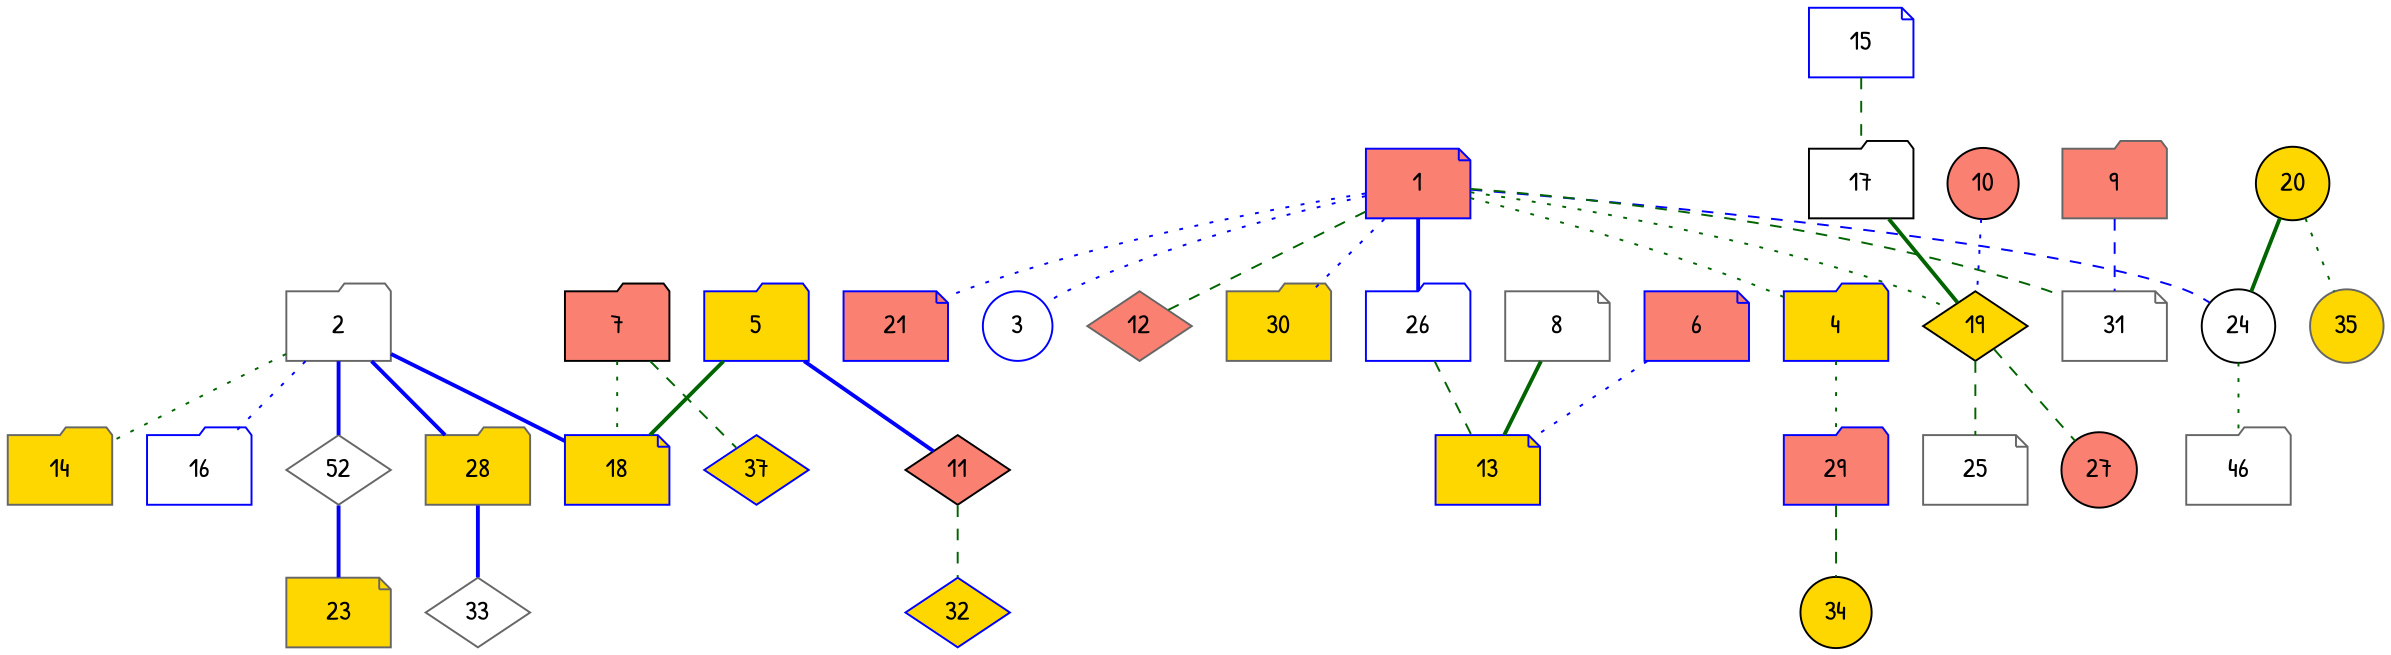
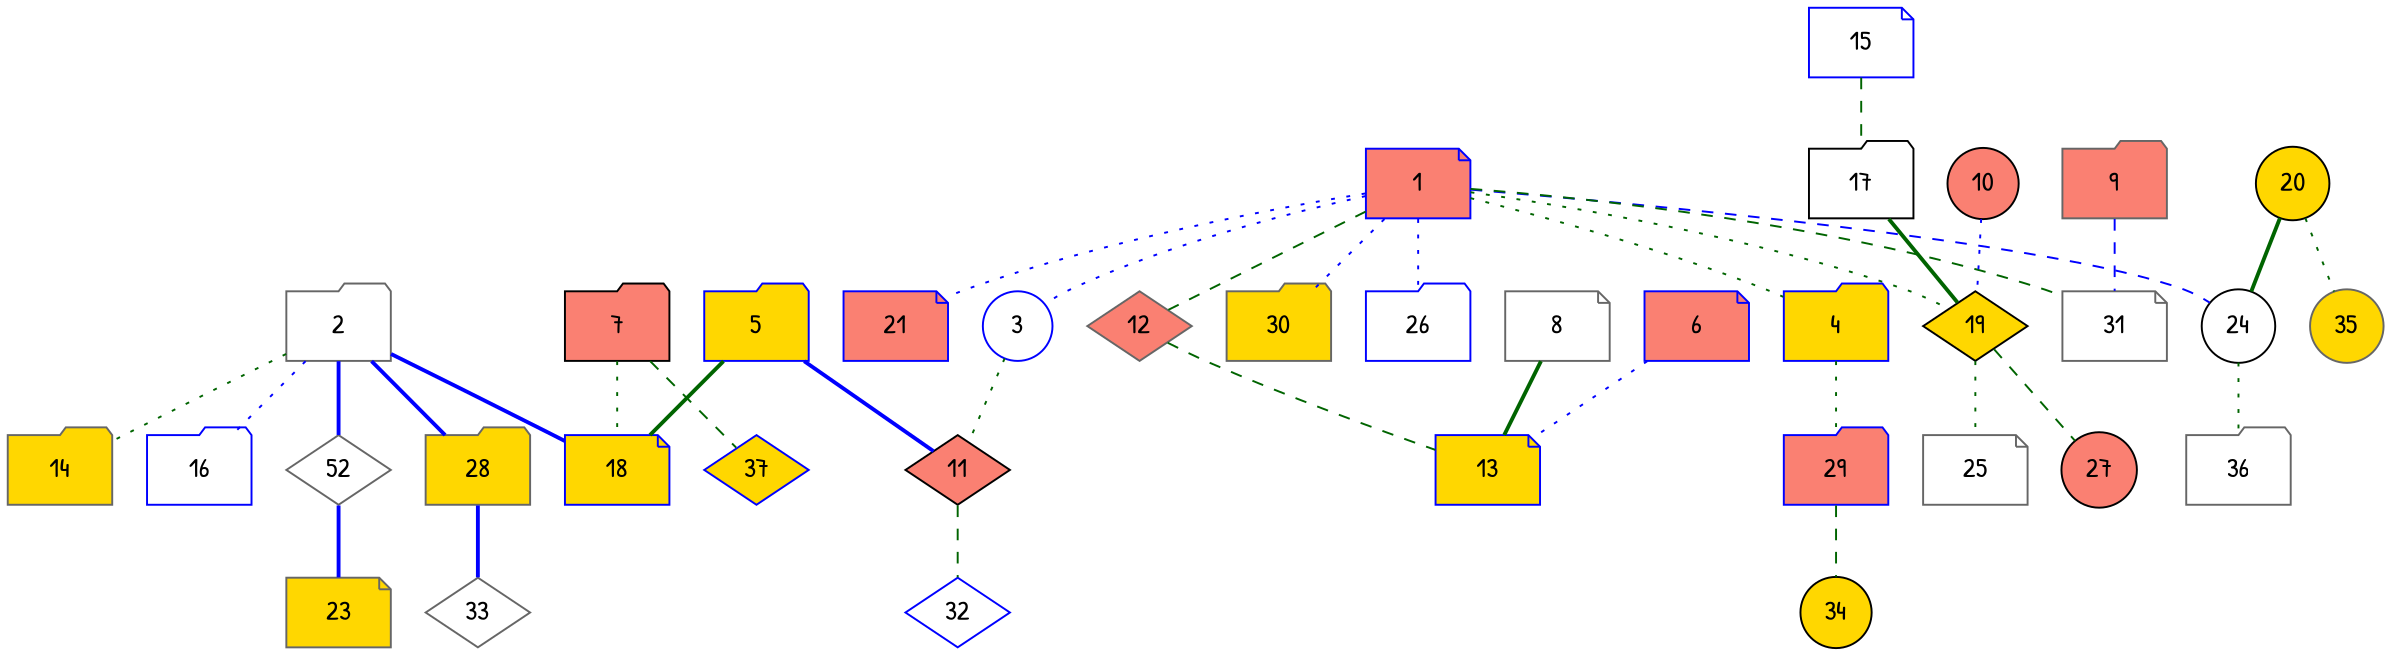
(1418, 255) -> (1418, 255)
(1453, 398) -> (1300, 400)
(1975, 398) -> (1975, 398)
none -> (987, 400)
(2238, 470) -> (2238, 470)
(958, 613) -> (958, 613)
